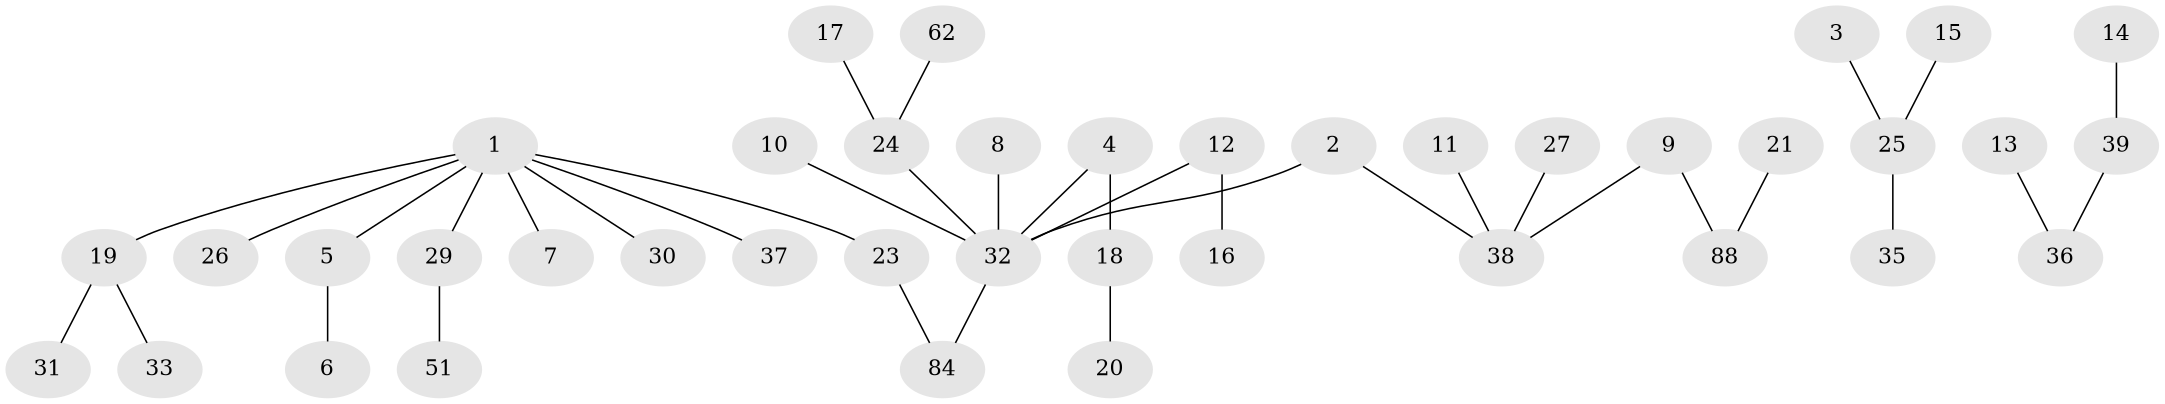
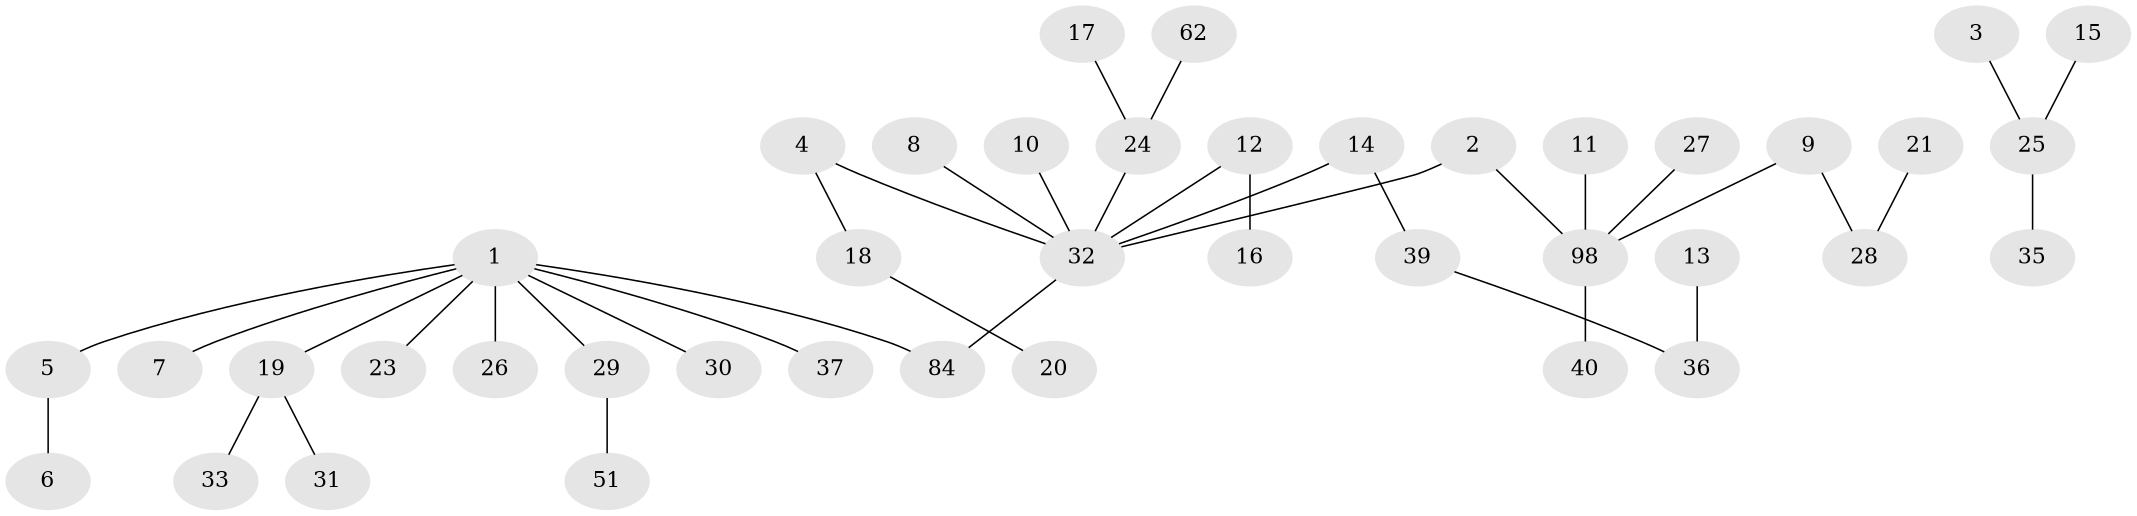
none -> (1225, 206)
(1502, 258) -> (1585, 258)
(1725, 258) -> (1865, 258)
(915, 314) -> (726, 299)
none -> (1585, 370)
